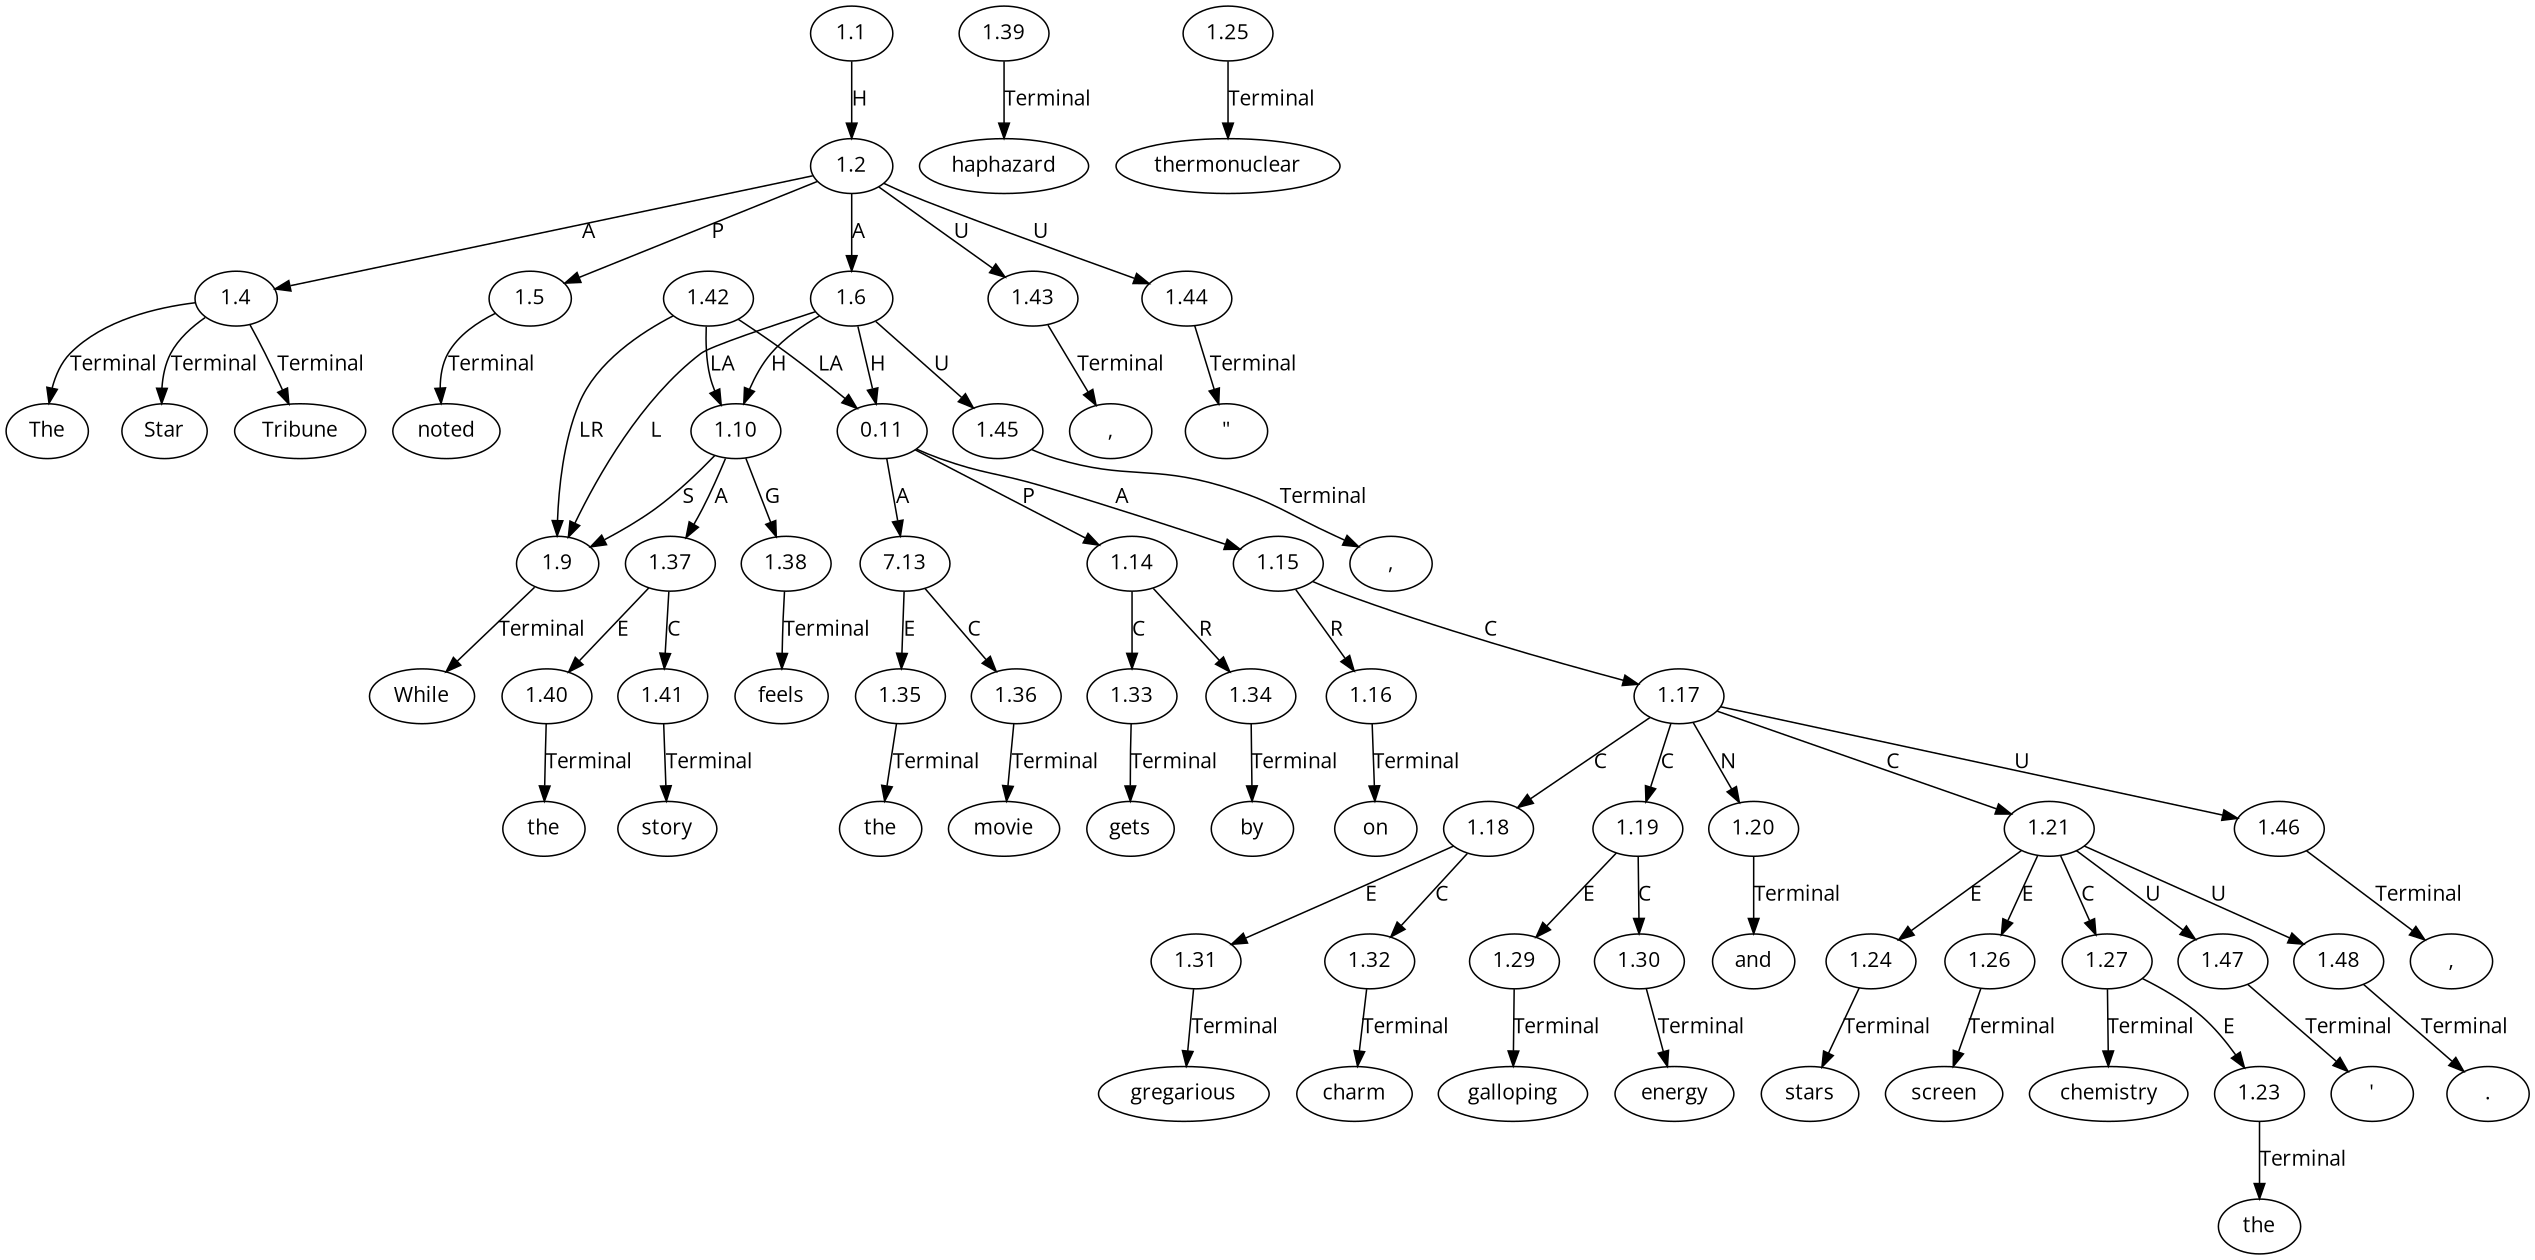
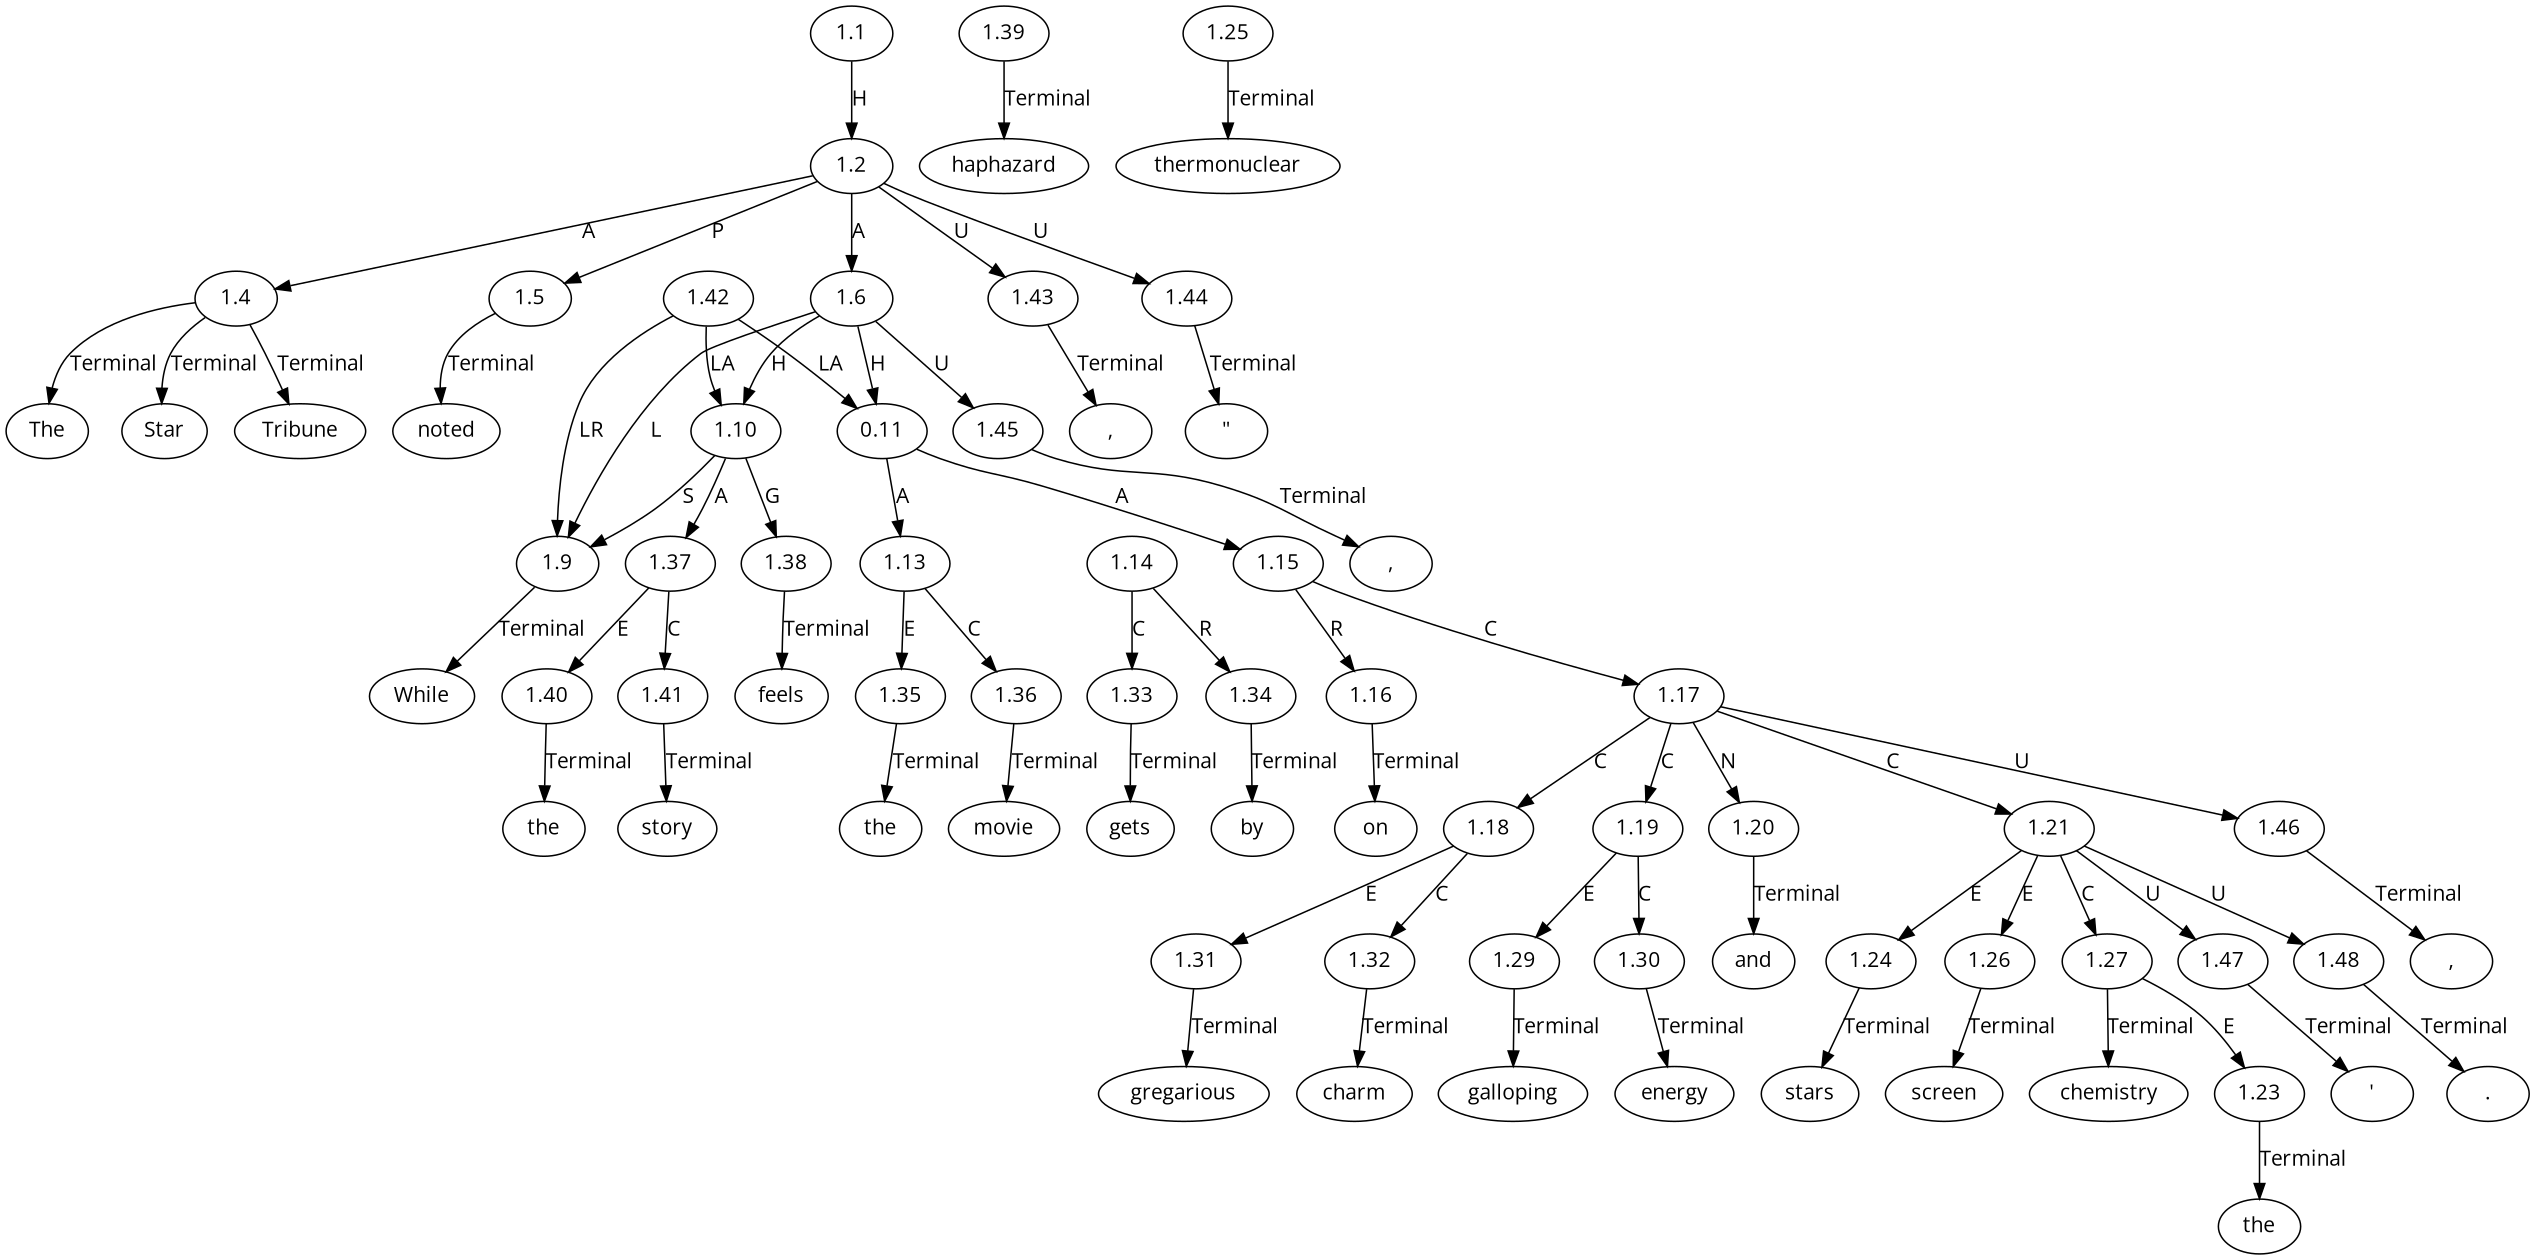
(1000, 494) -> none
(905, 564) -> (905, 564)
